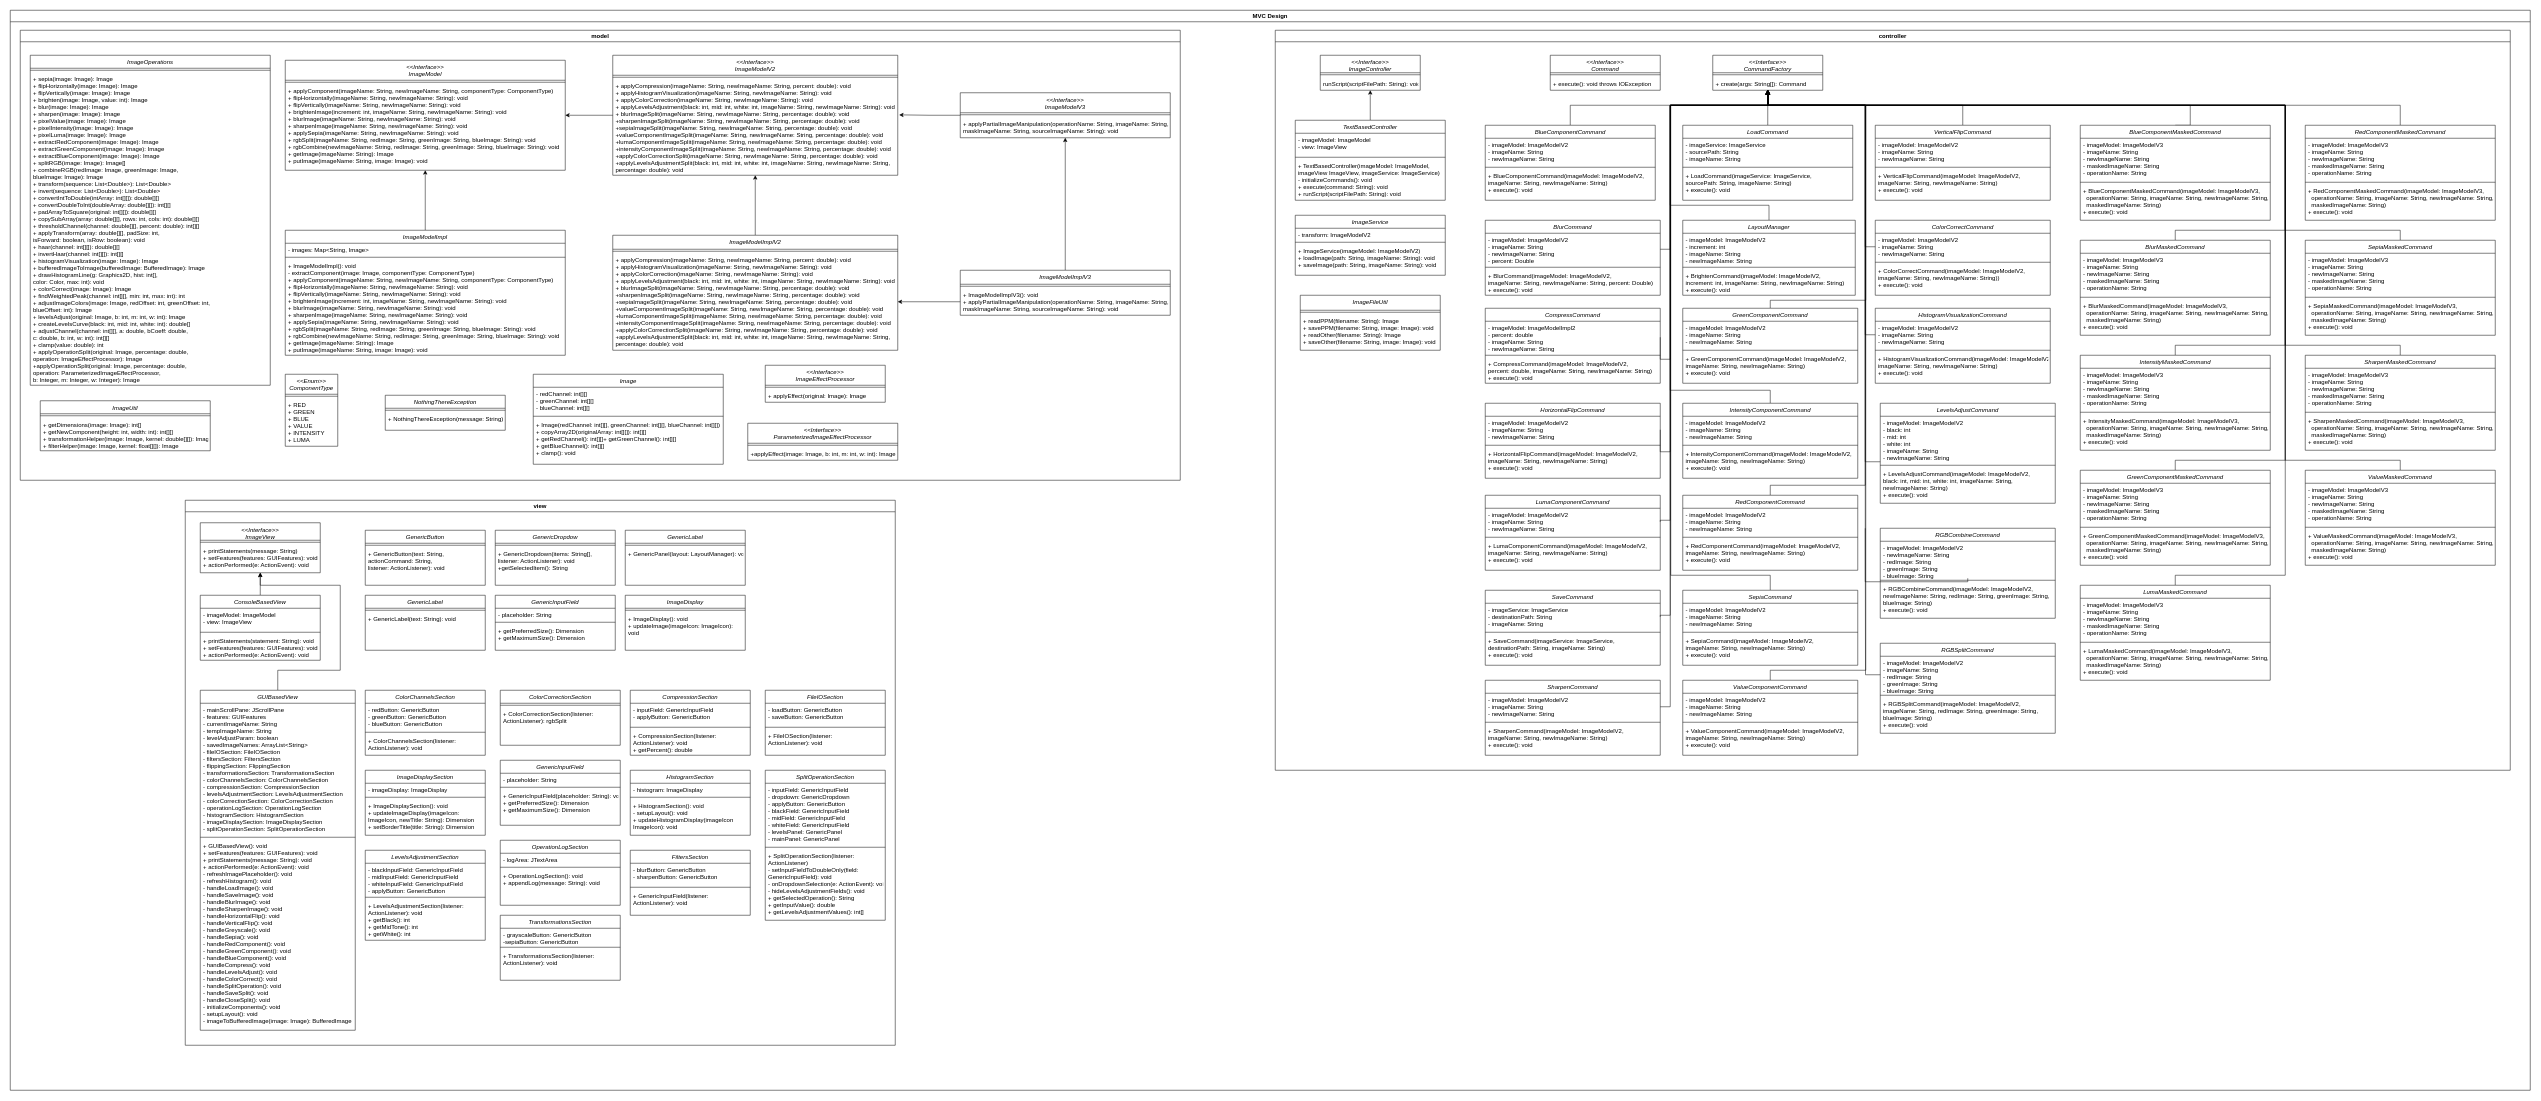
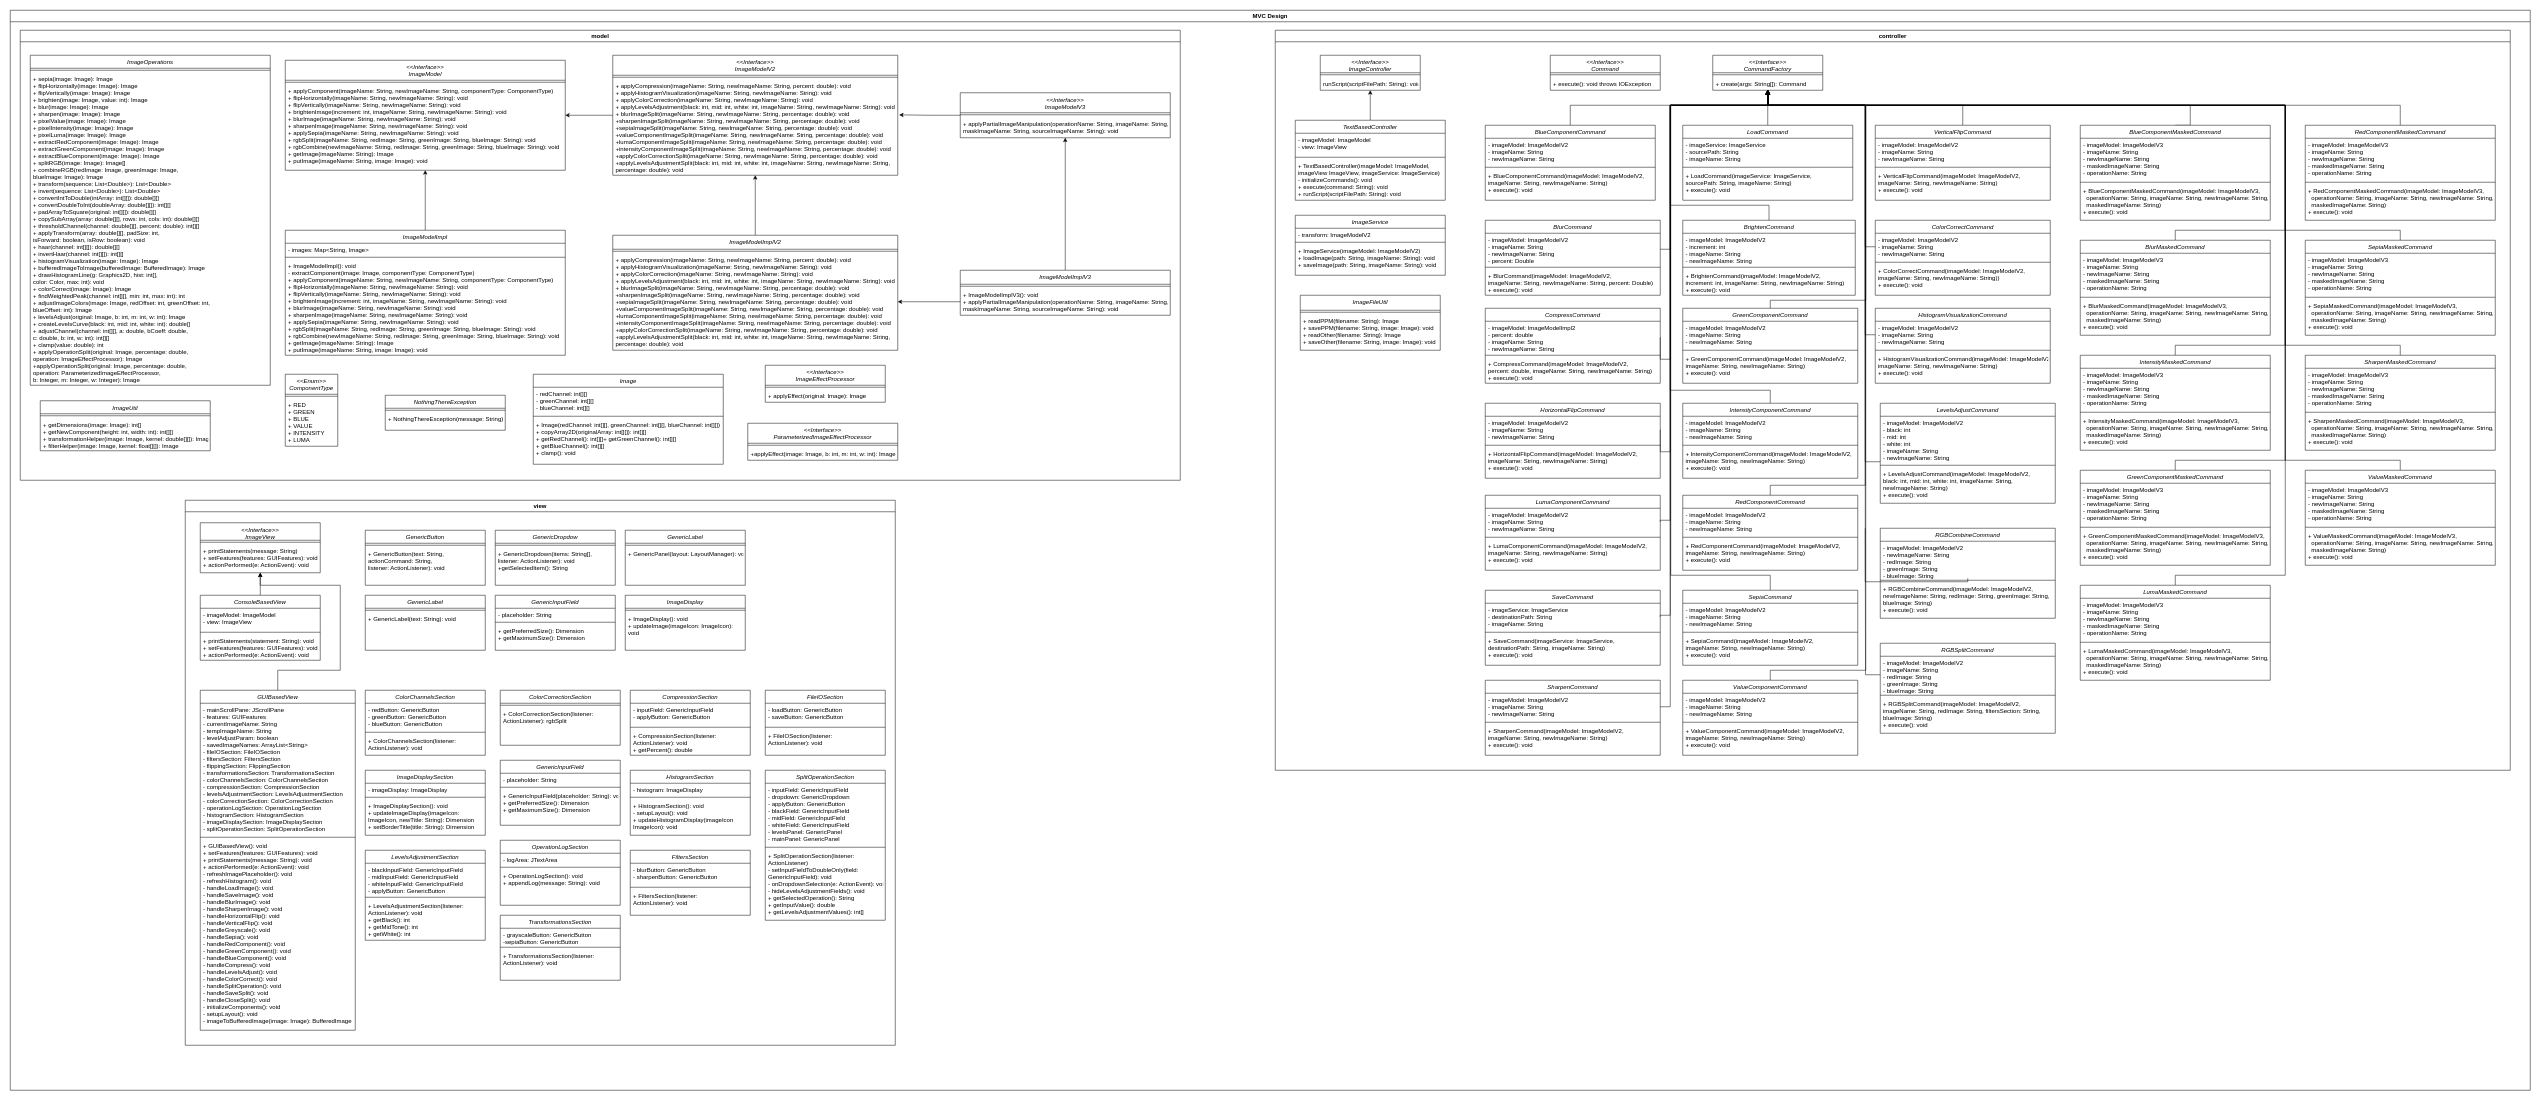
(1769, 227) -> (1769, 227)
(1948, 704) -> (1948, 704)
(676, 896) -> (671, 896)
